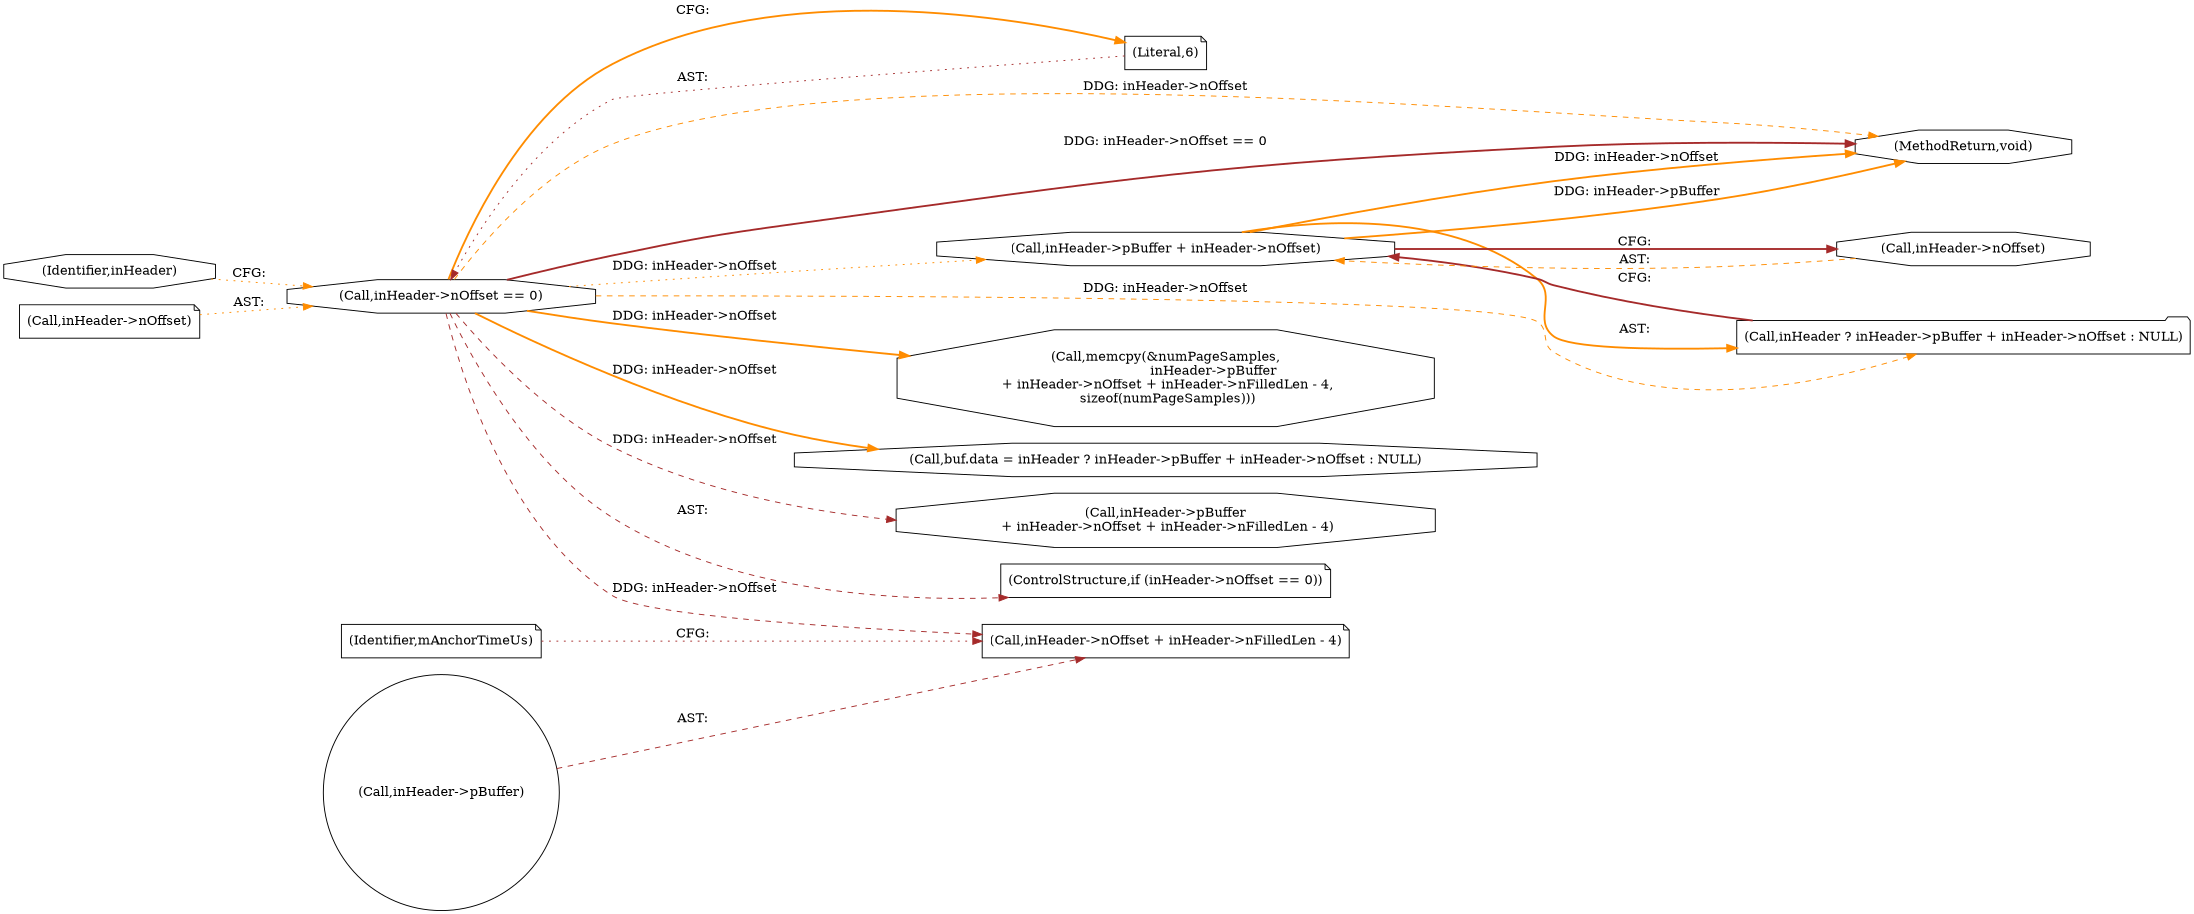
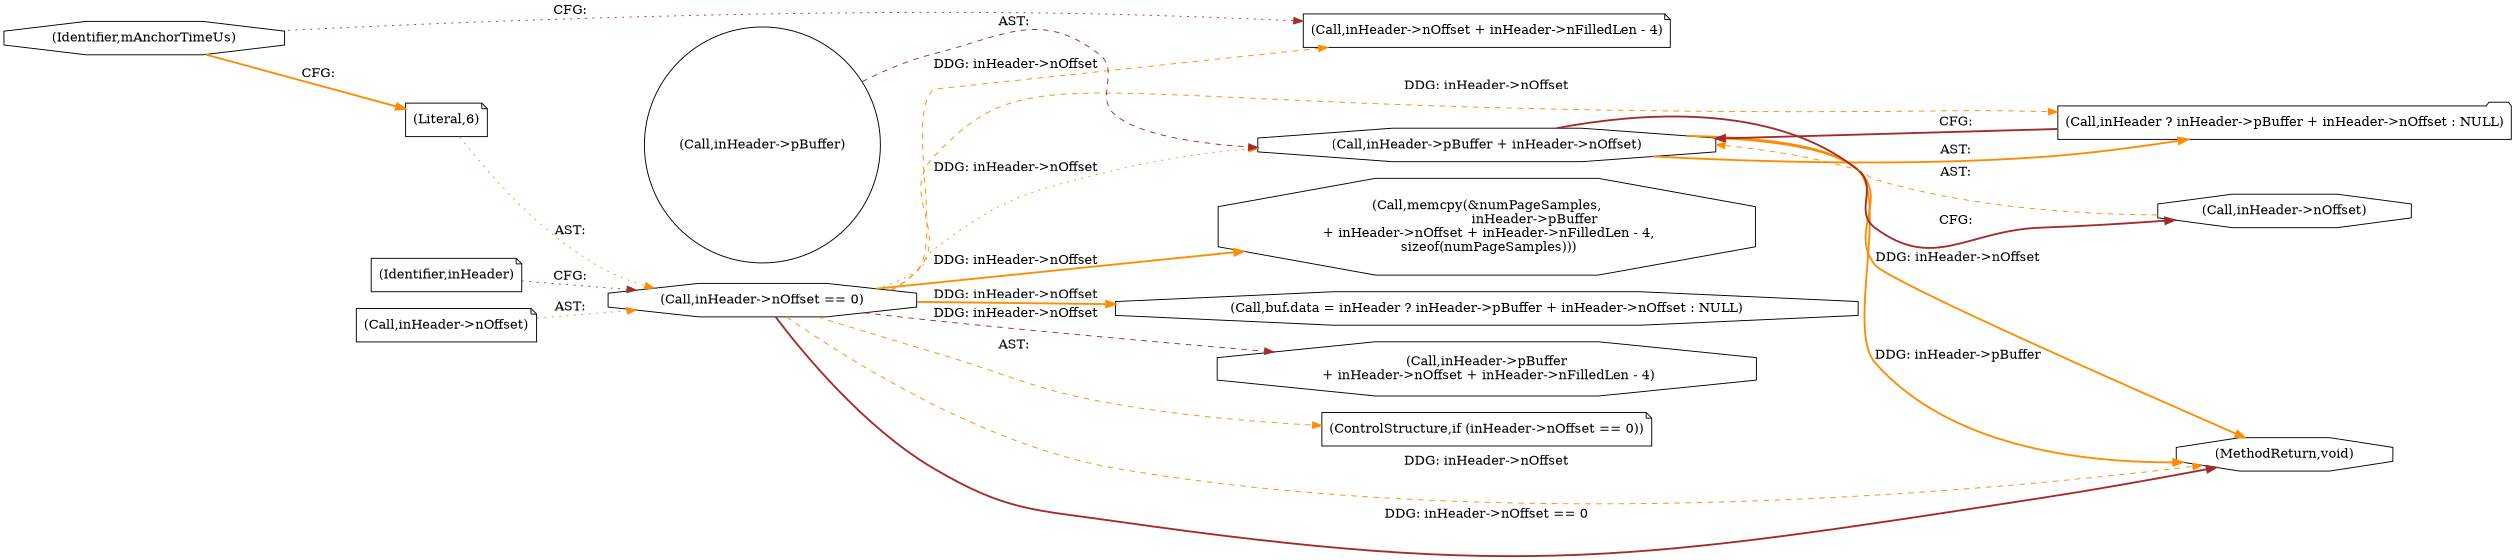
(724, 26) -> (301, 81)
(751, 85) -> (542, 225)
(110, 271) -> (446, 275)
(257, 282) -> (574, 285)
(673, 548) -> (1060, 392)
(626, 601) -> (1017, 80)
(441, 641) -> (144, 38)
(816, 714) -> (1080, 41)
